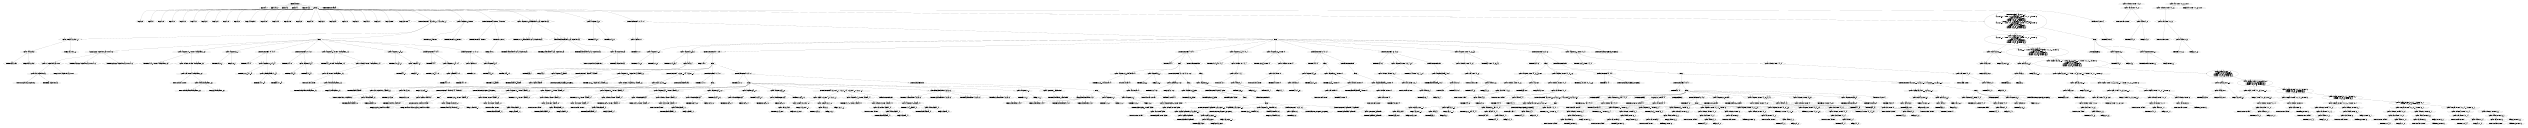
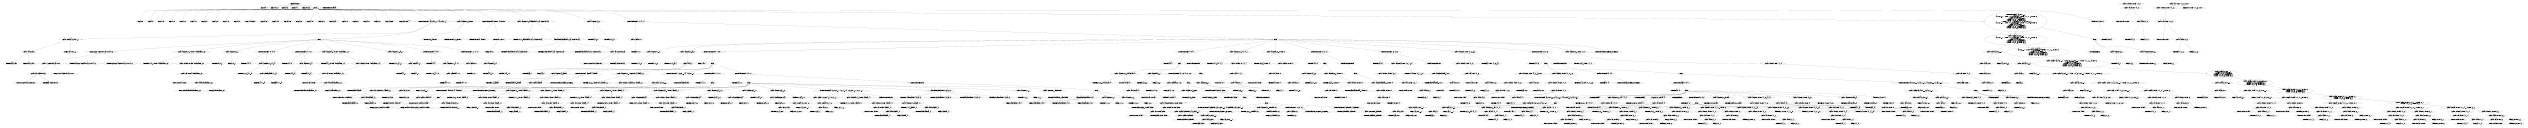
(1210, 98) -> (1210, 98)
